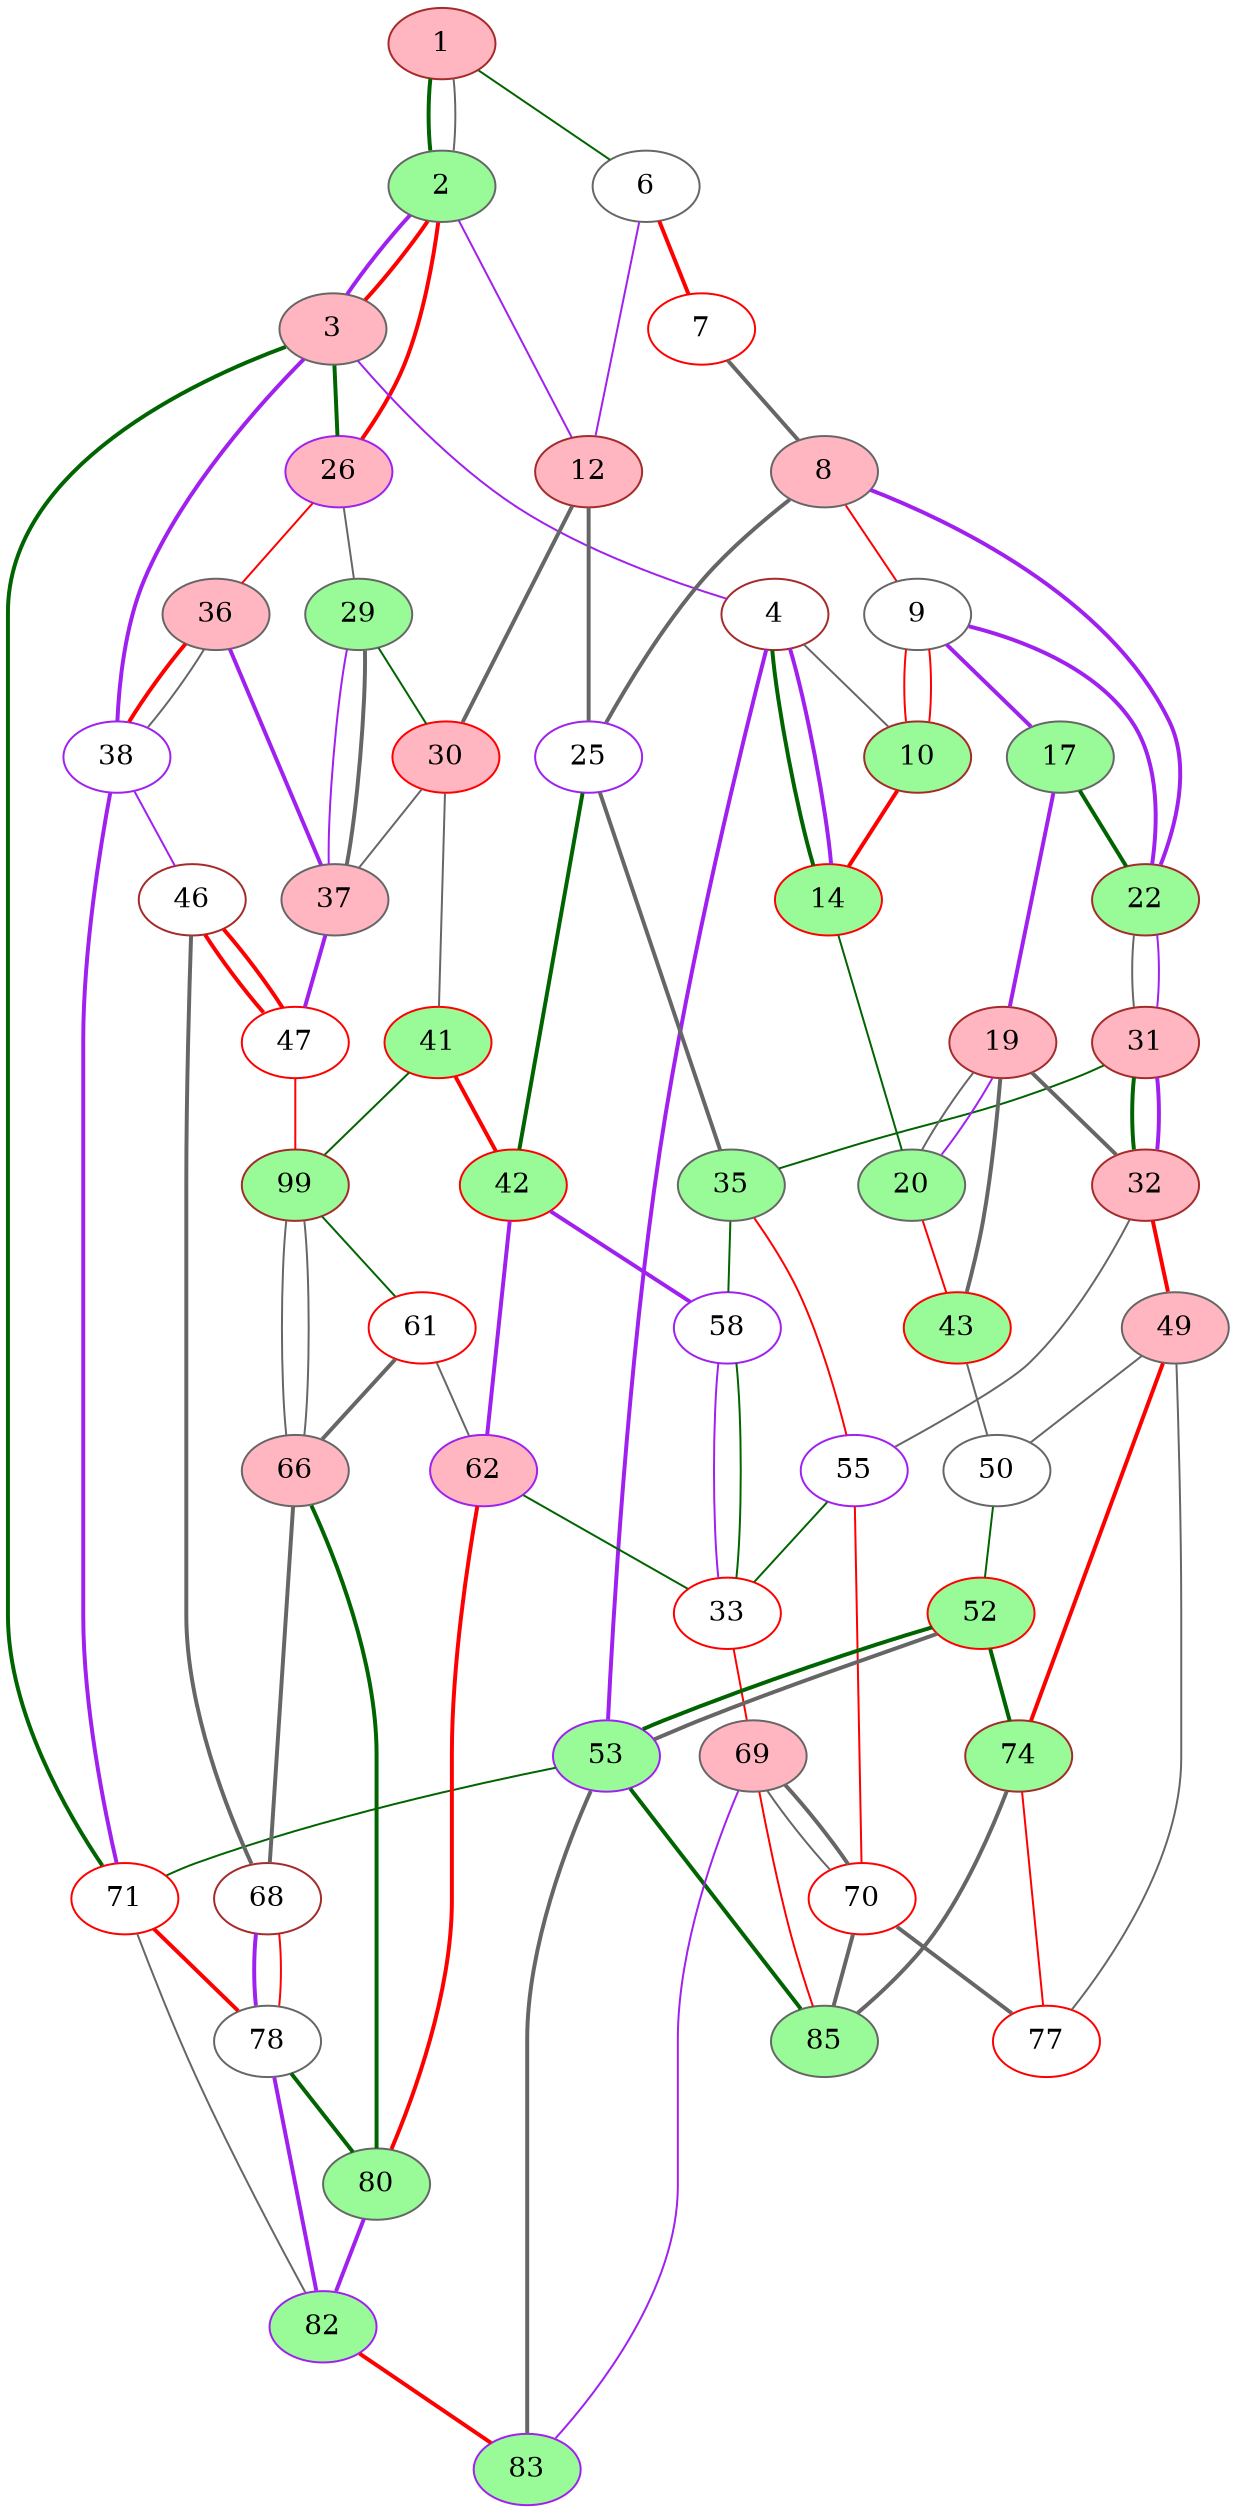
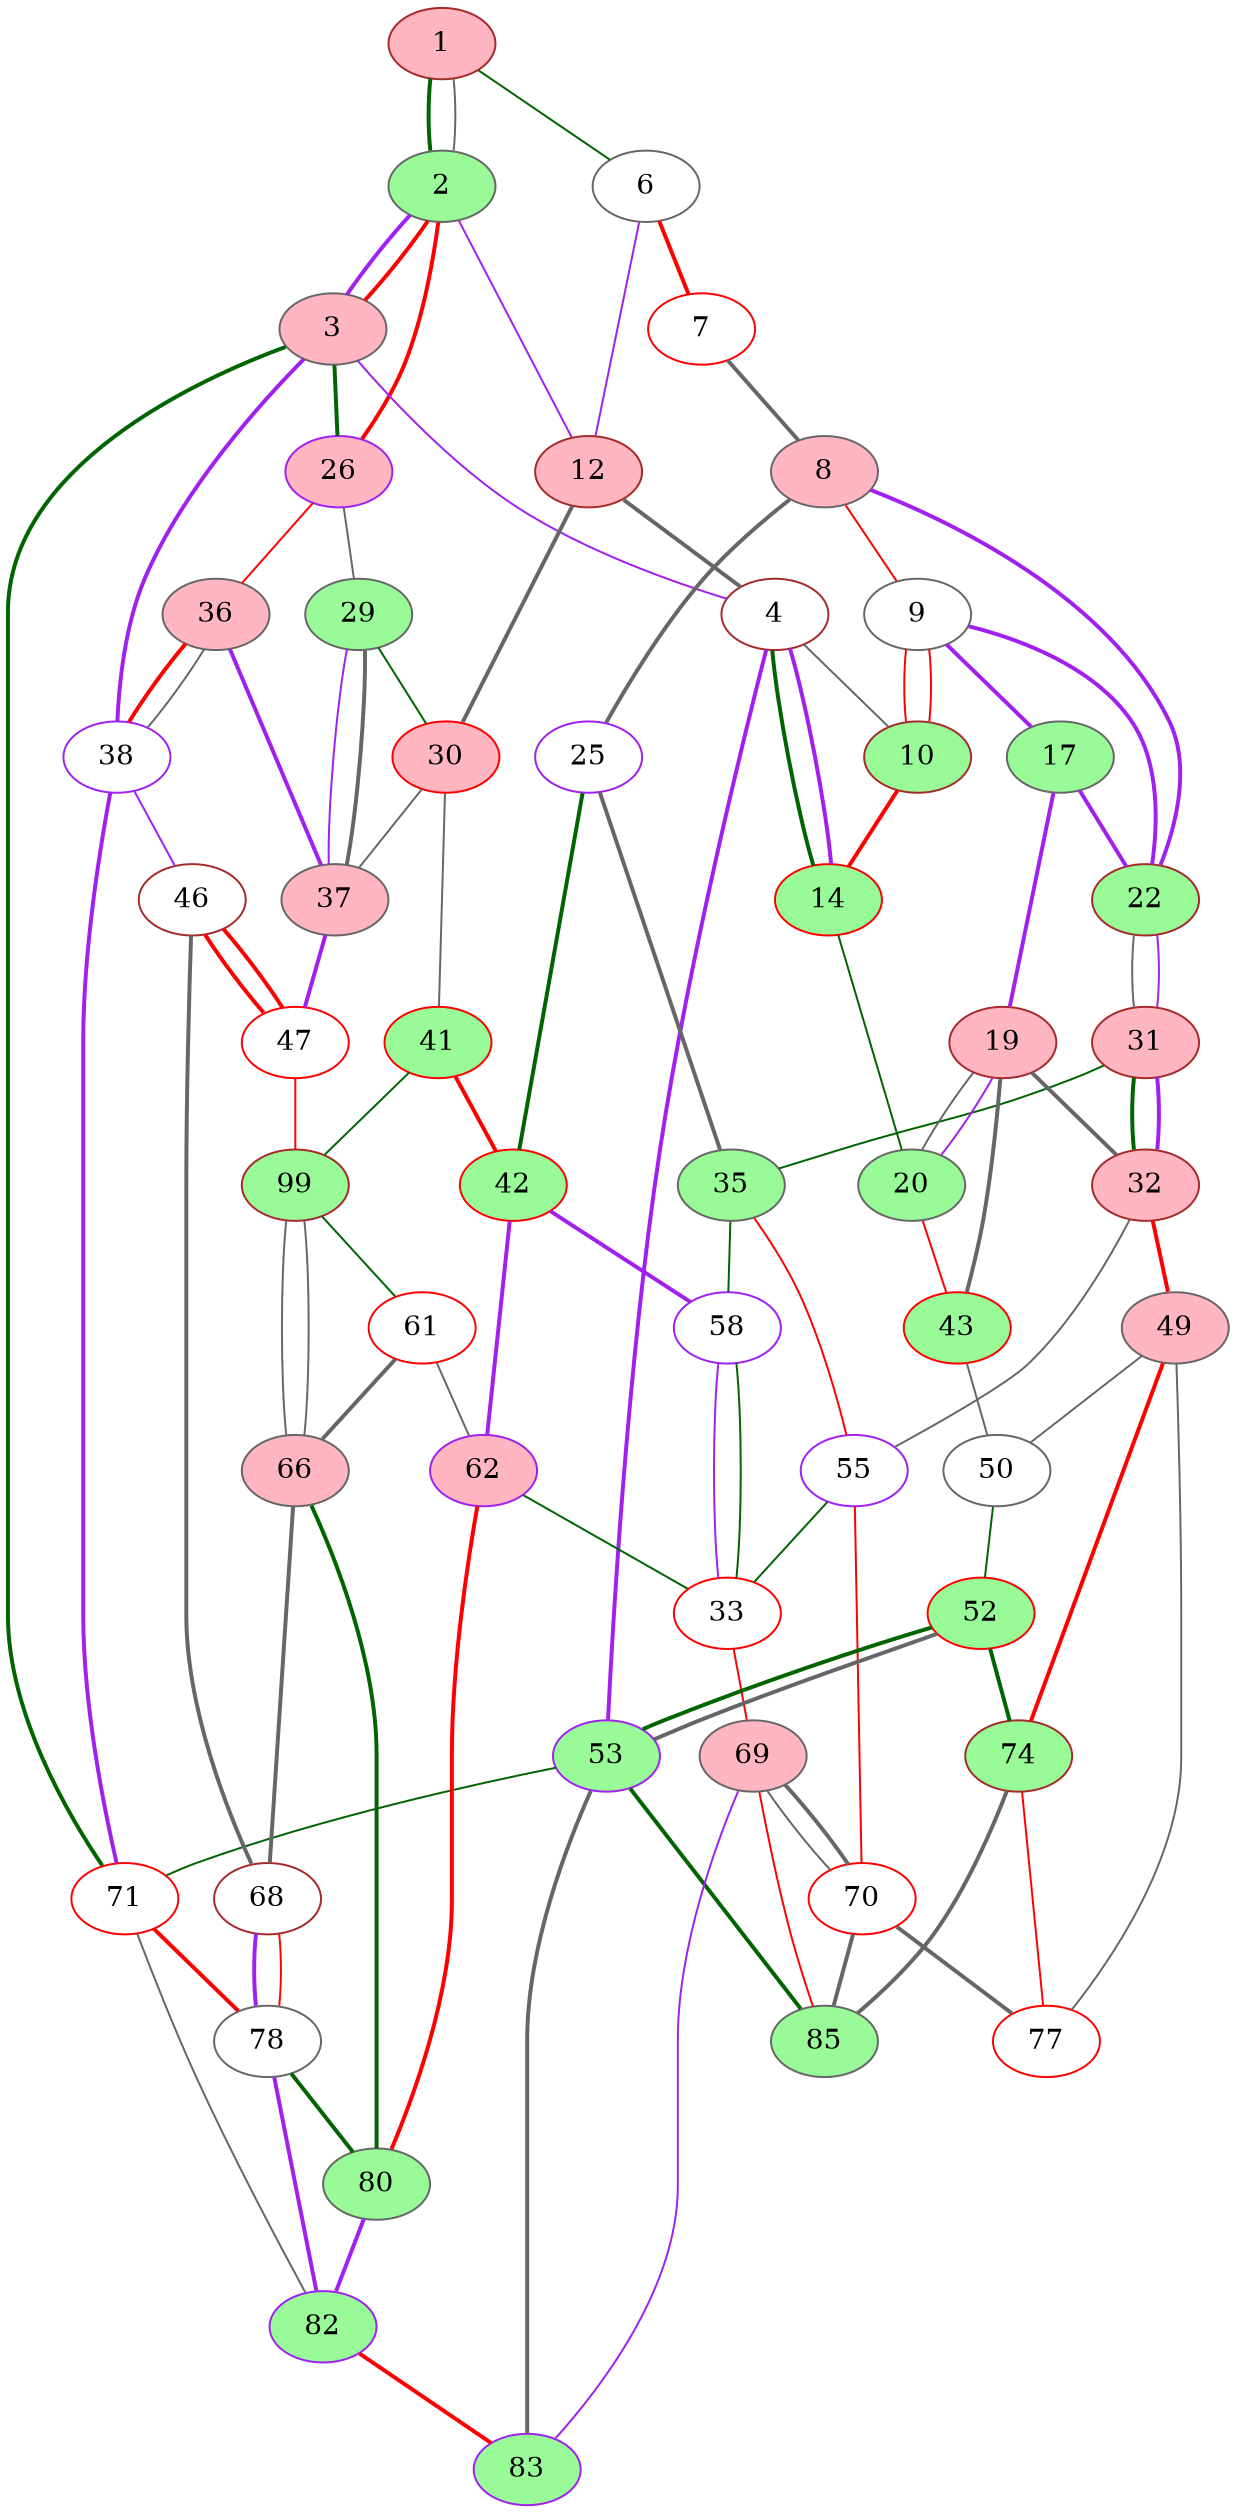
(589, 614) -> (682, 543)
(1103, 829) -> (1103, 829)
